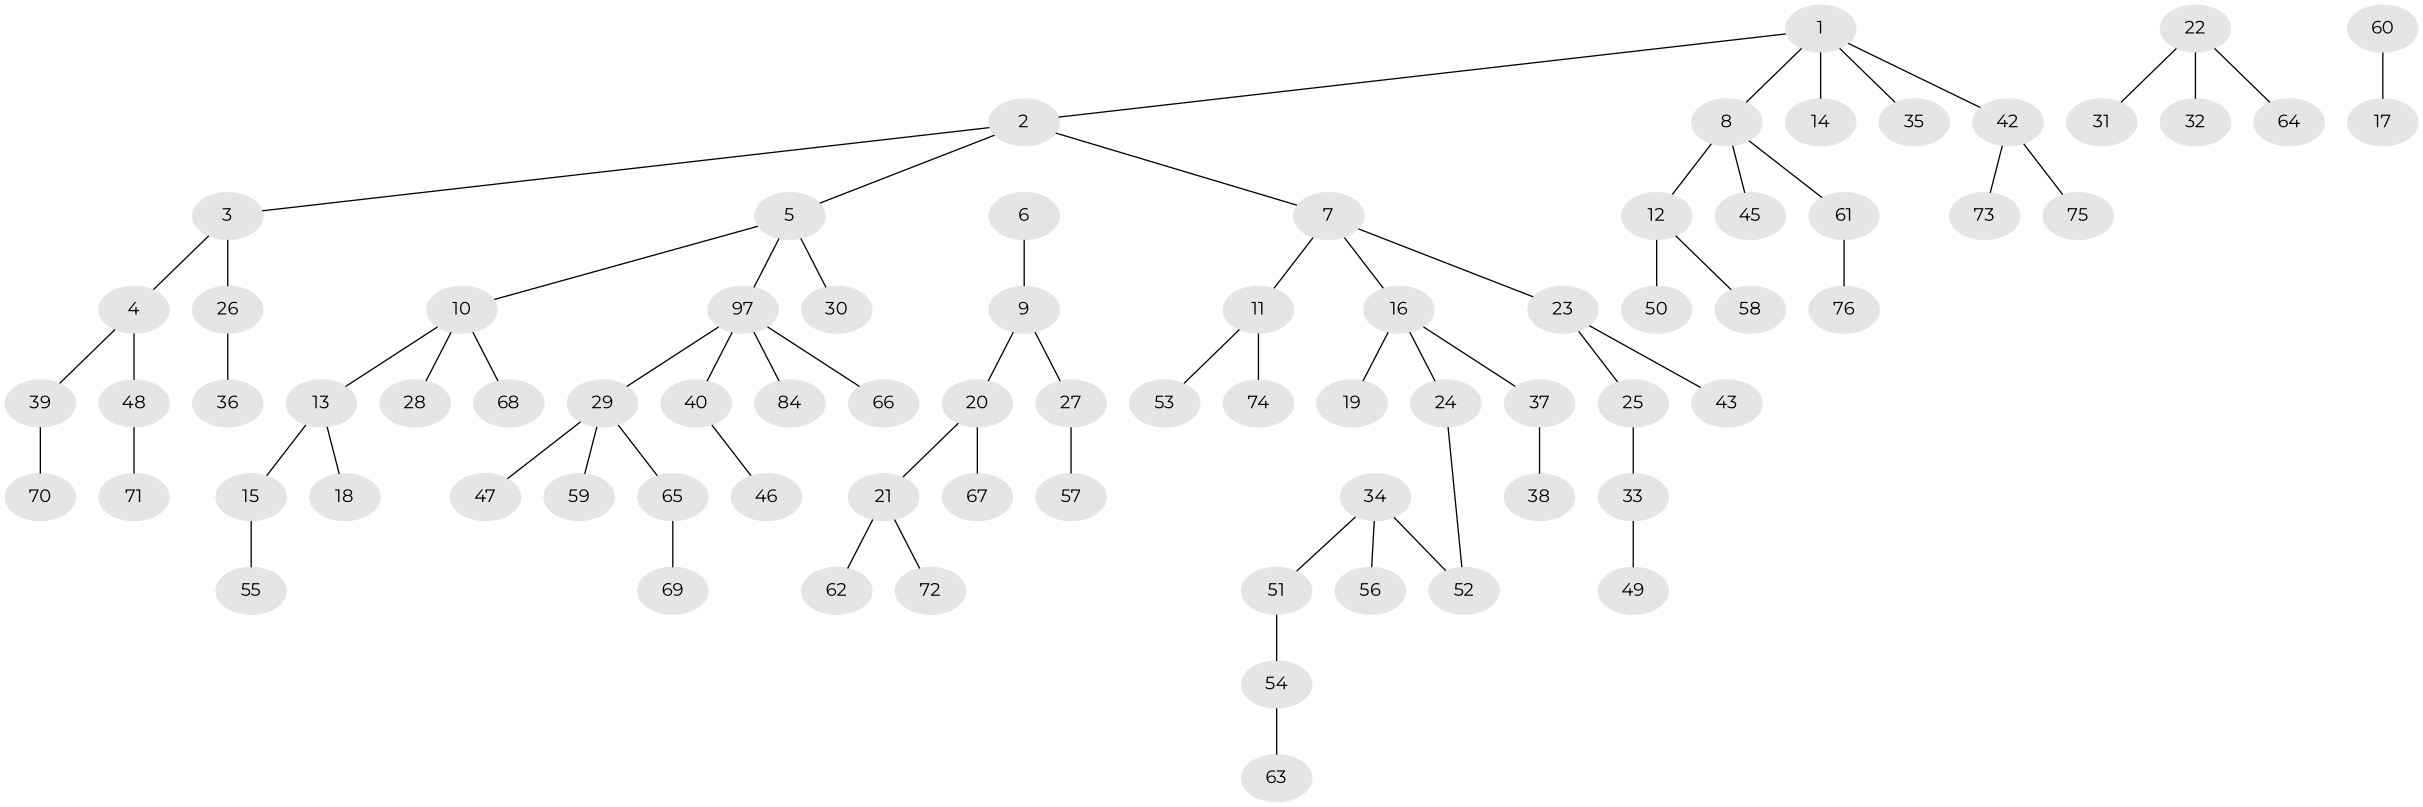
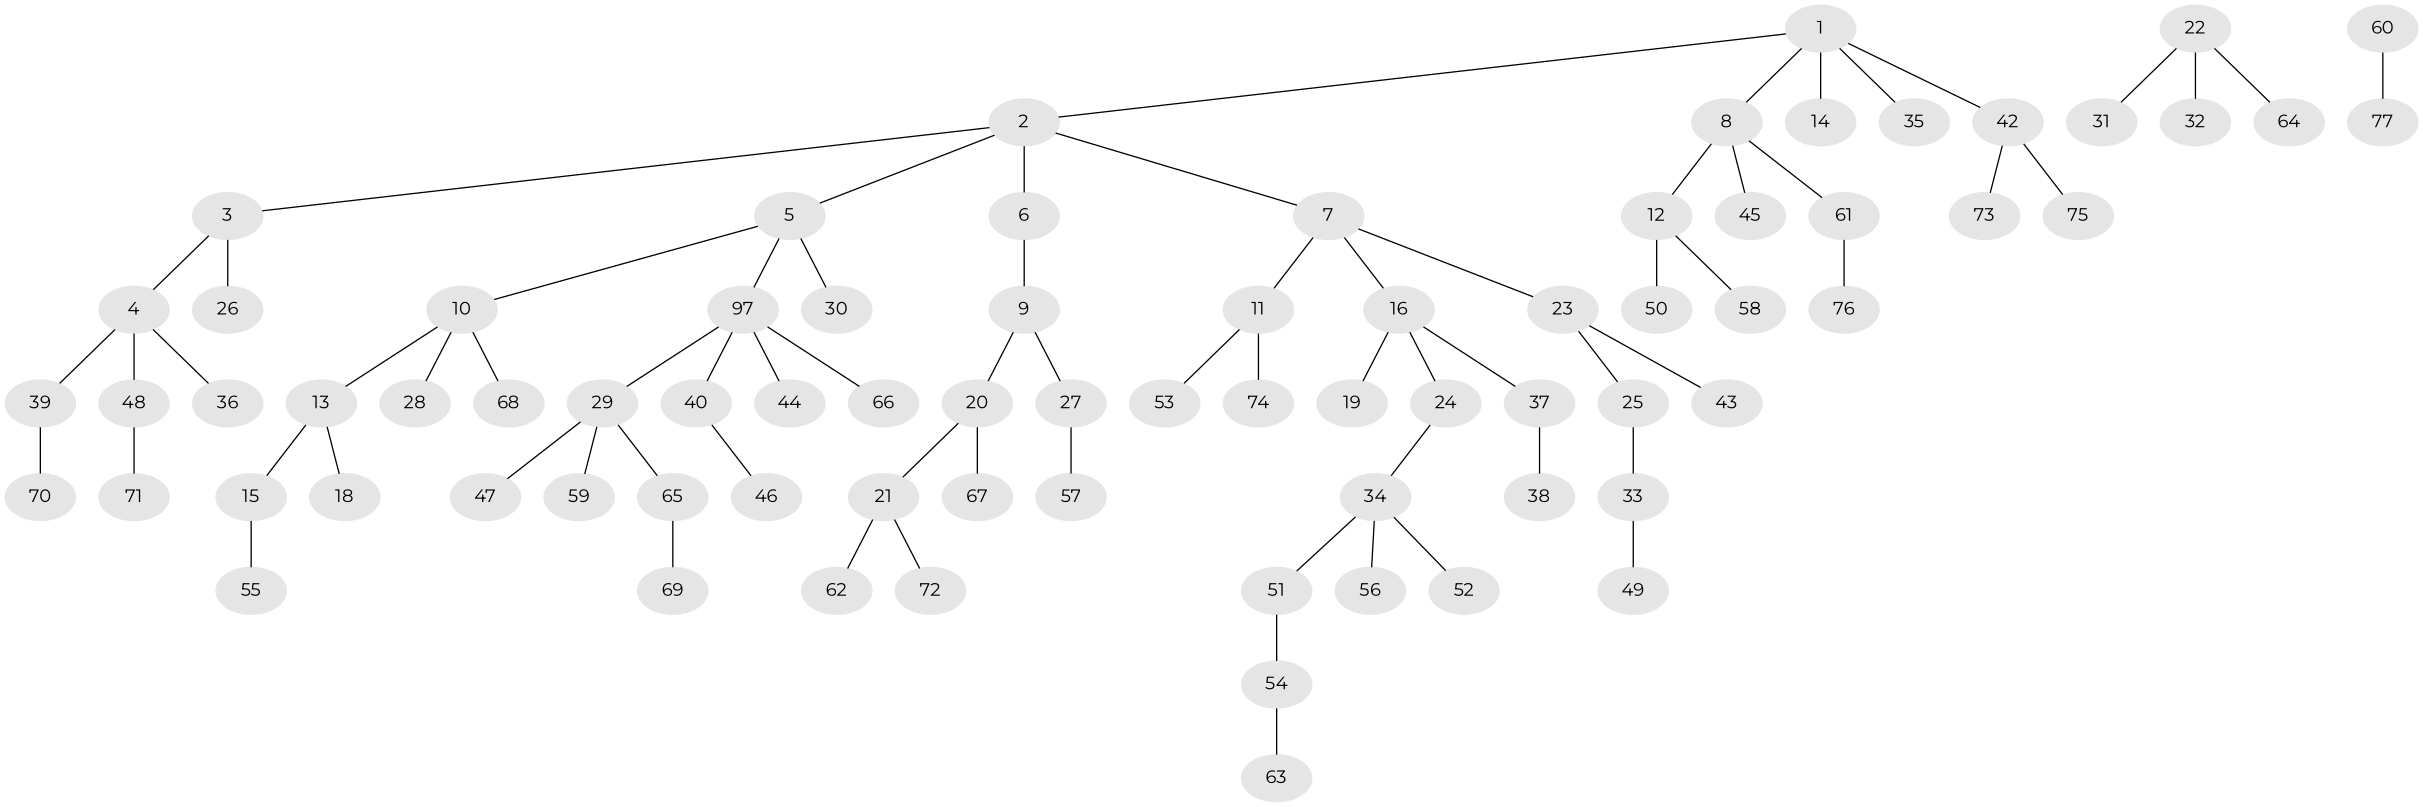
(2383, 122) -> (2383, 122)
none -> (1024, 169)
(228, 357) -> (181, 356)
(790, 403) -> (790, 403)
(1455, 497) -> (1411, 450)
